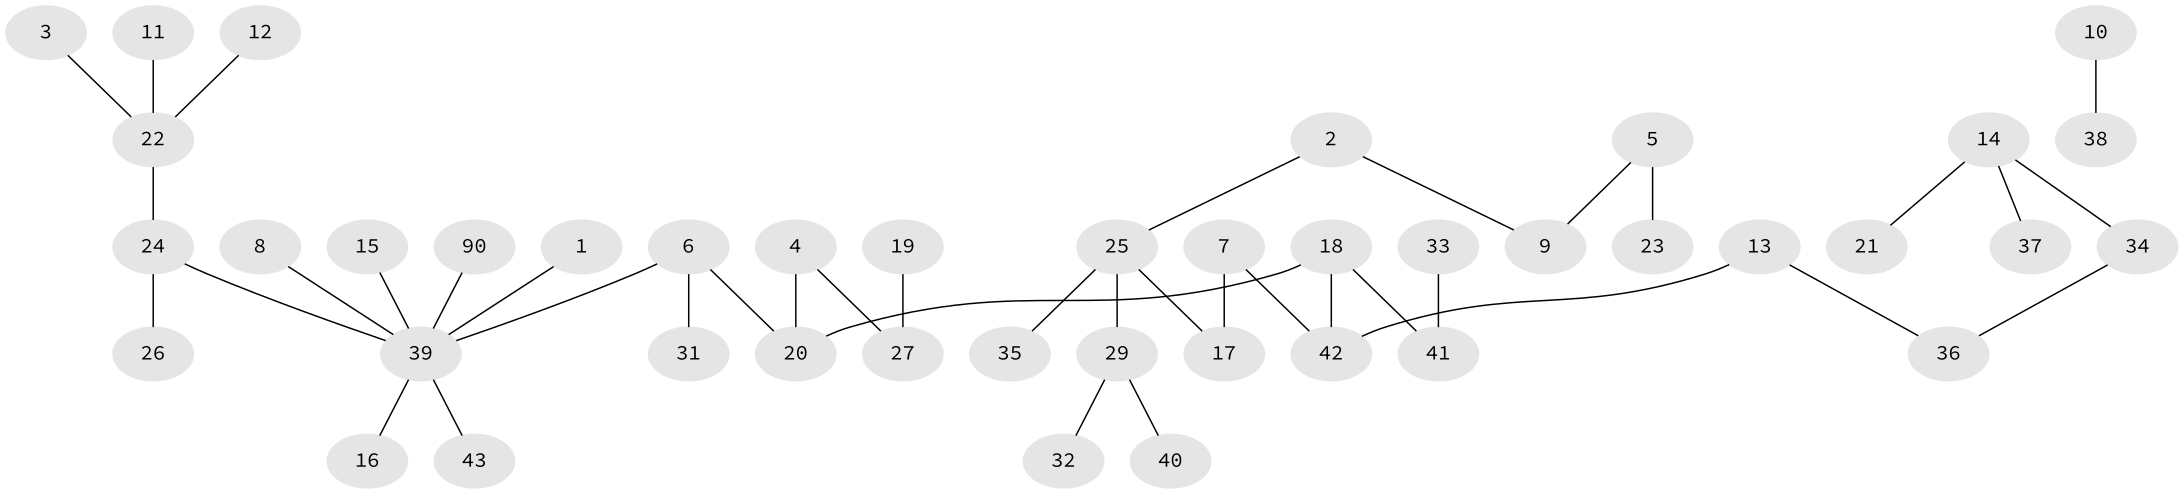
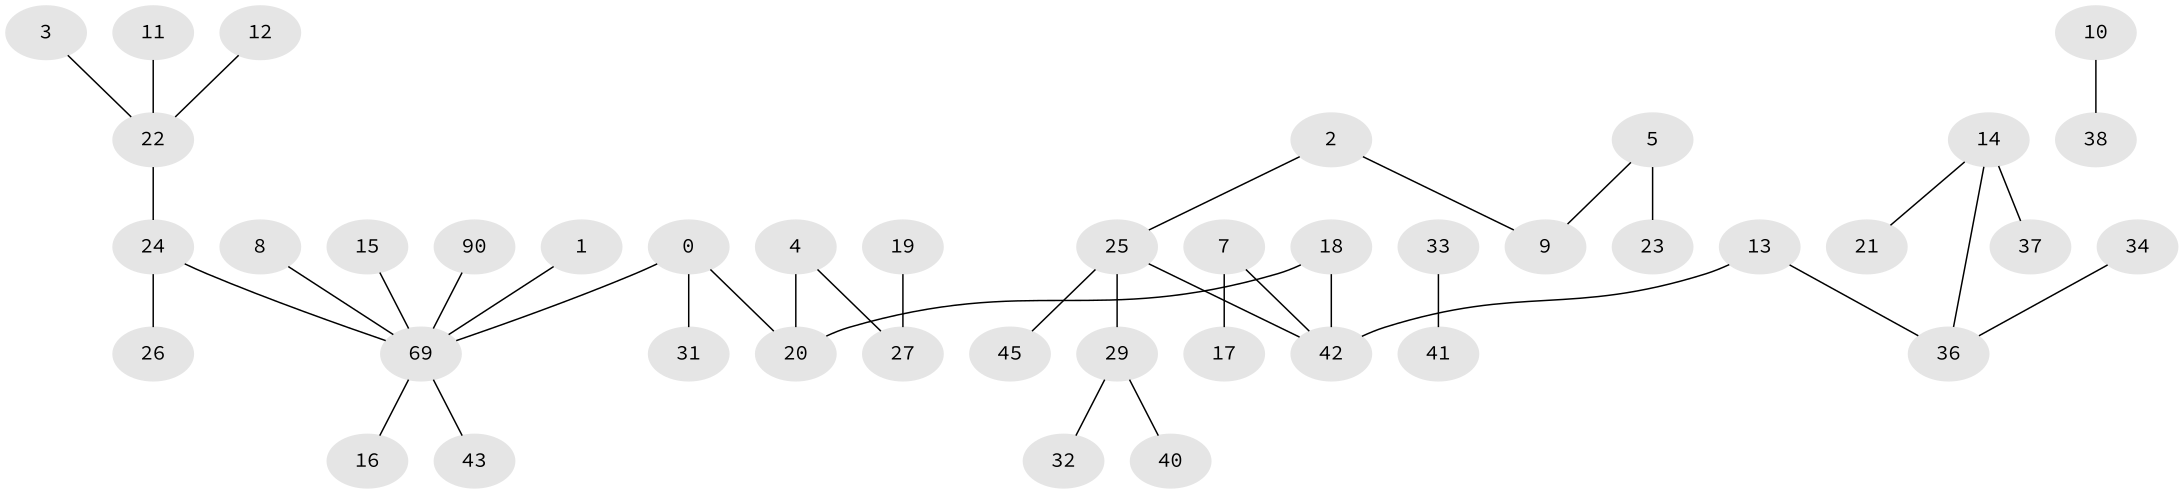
(2063, 193) -> (1969, 247)
(689, 247) -> (689, 247)
(1385, 300) -> none
(1175, 305) -> (1235, 306)
(421, 354) -> (421, 354)
(1010, 354) -> (1010, 354)
